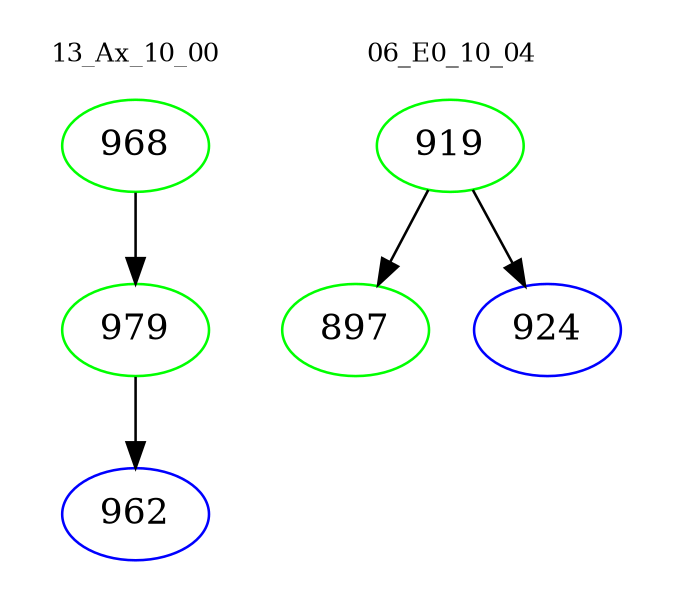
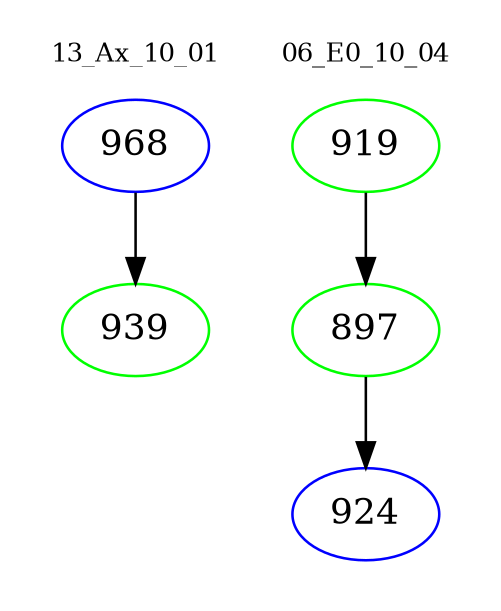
(136, 55) -> (136, 55)
(136, 146) -> (136, 146)
(493, 226) -> (366, 410)
(136, 330) -> (136, 330)
(136, 514) -> none
